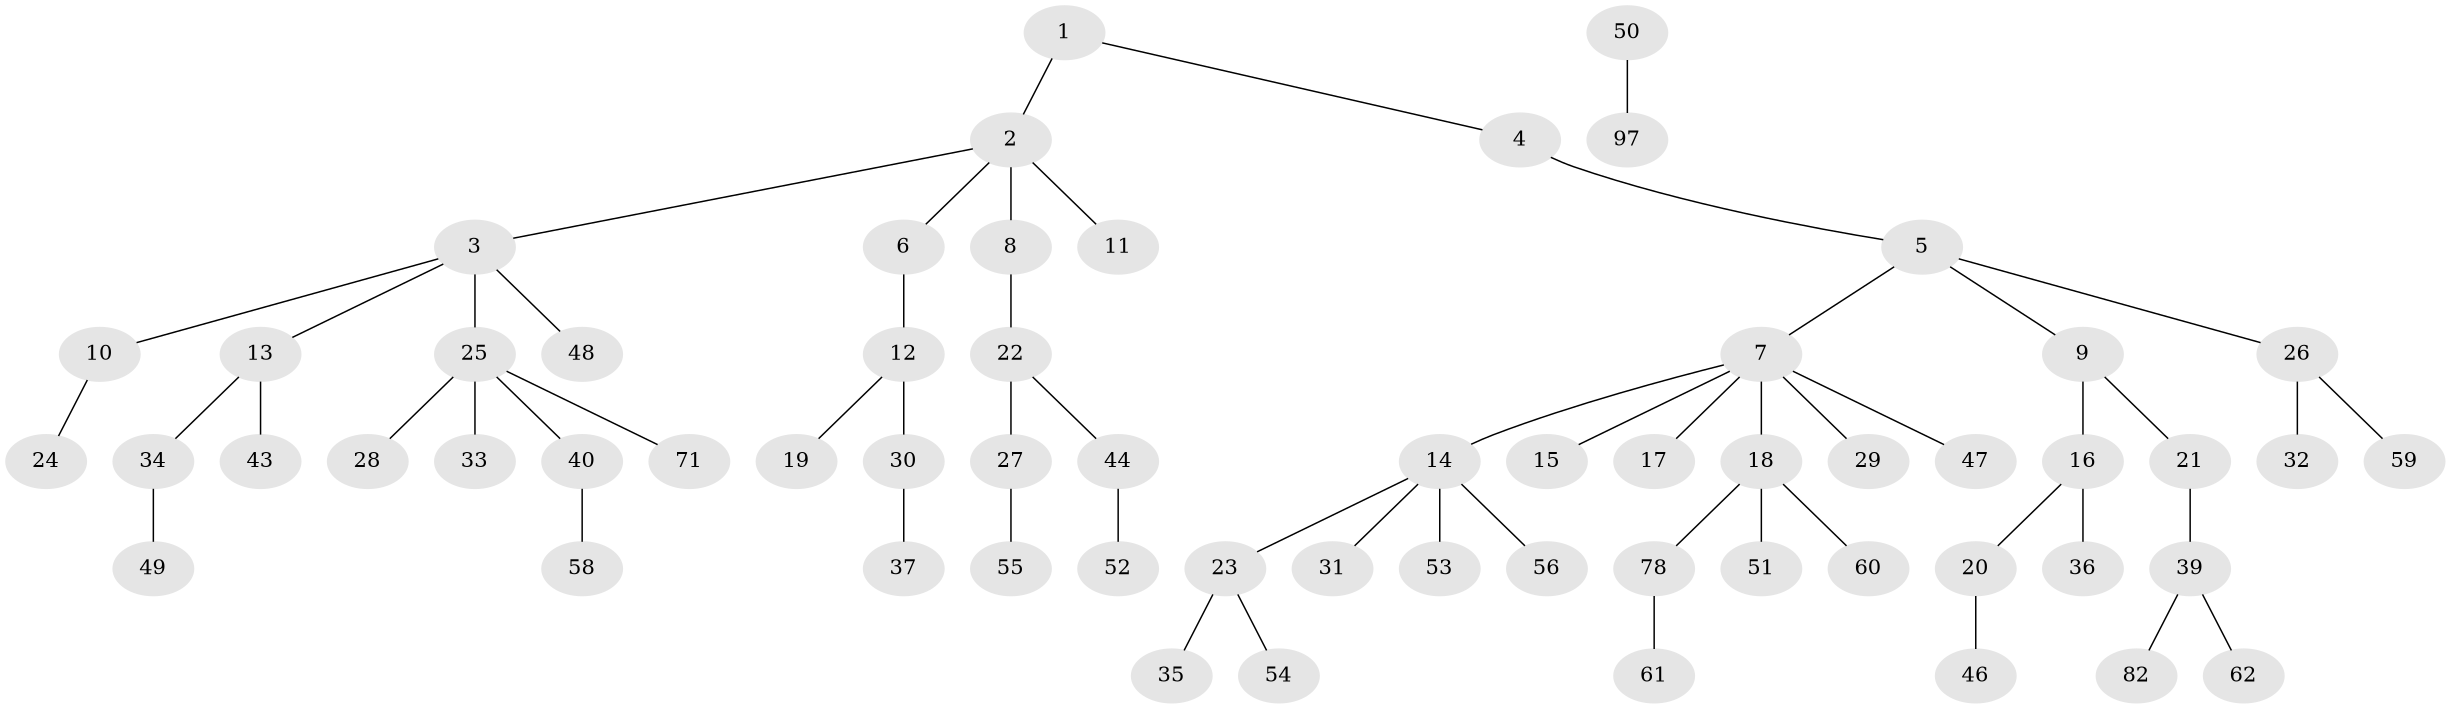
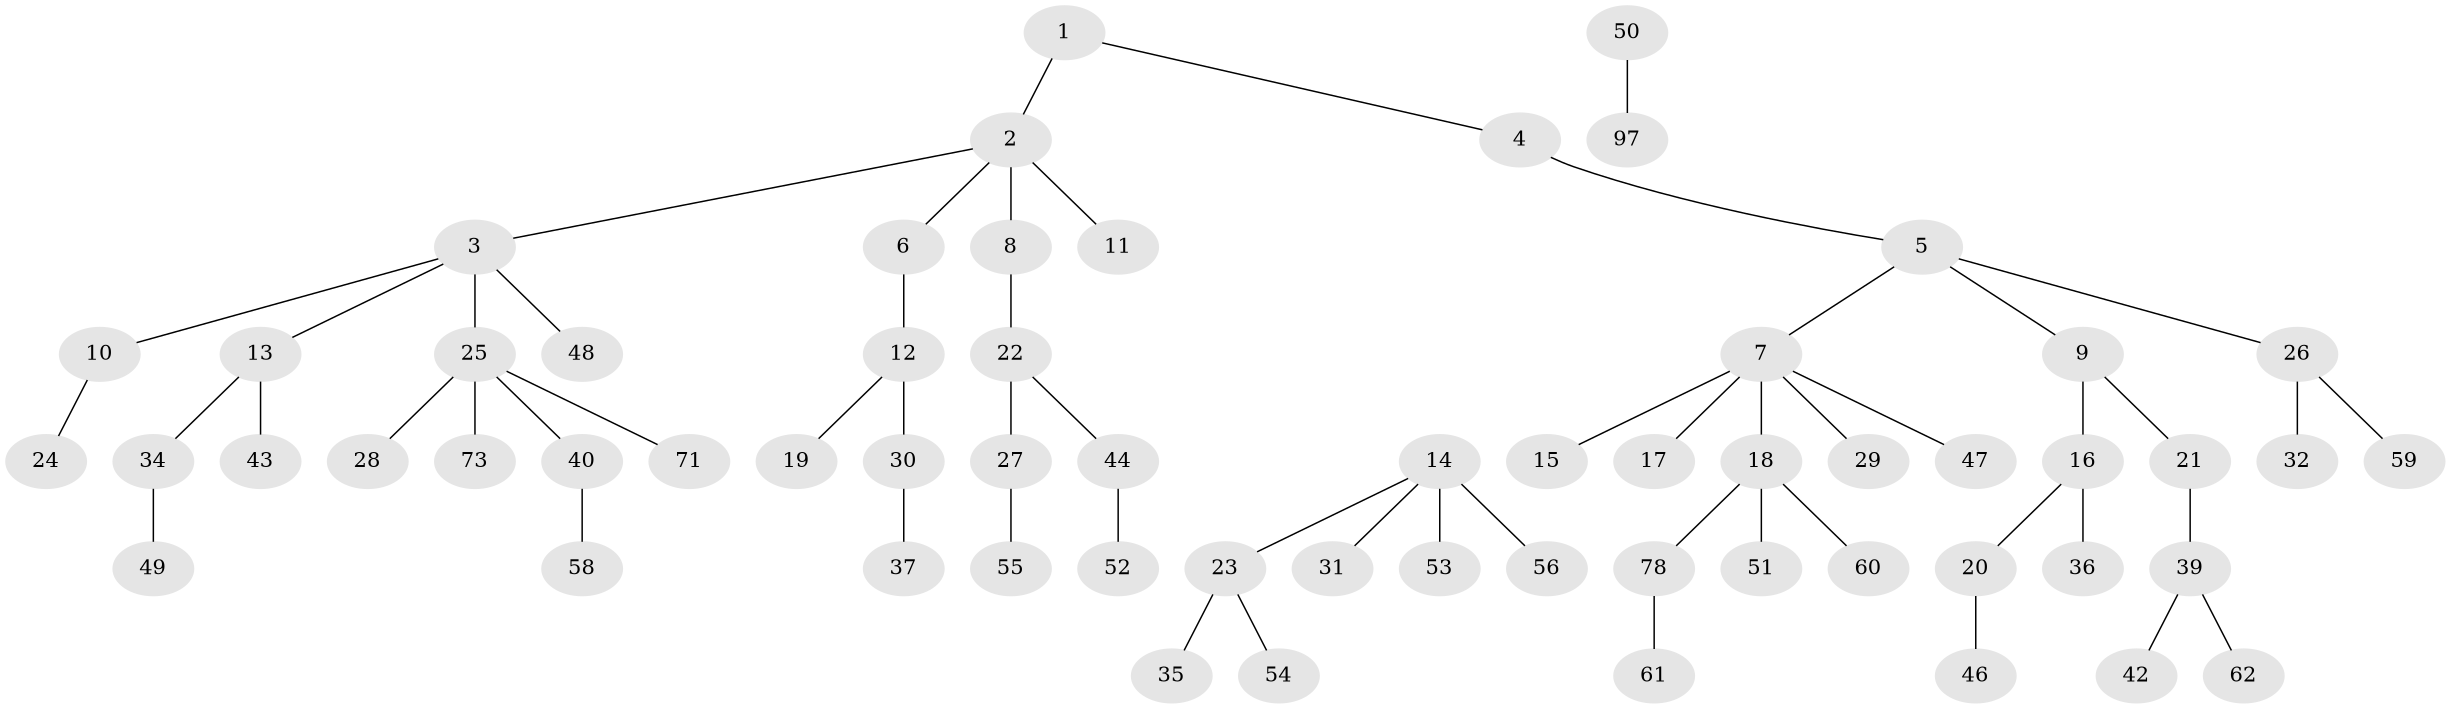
(1596, 400) -> none
(475, 462) -> (475, 462)
(2137, 676) -> (2137, 676)
